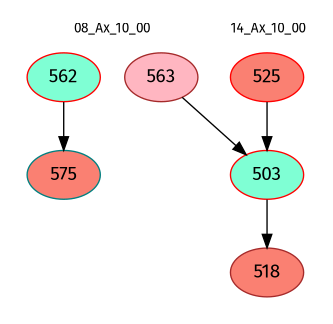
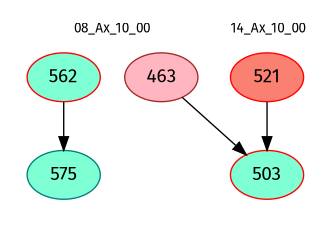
(161, 77) -> (161, 77)
(267, 77) -> (267, 77)
(64, 175) -> (64, 175)
(267, 272) -> none
